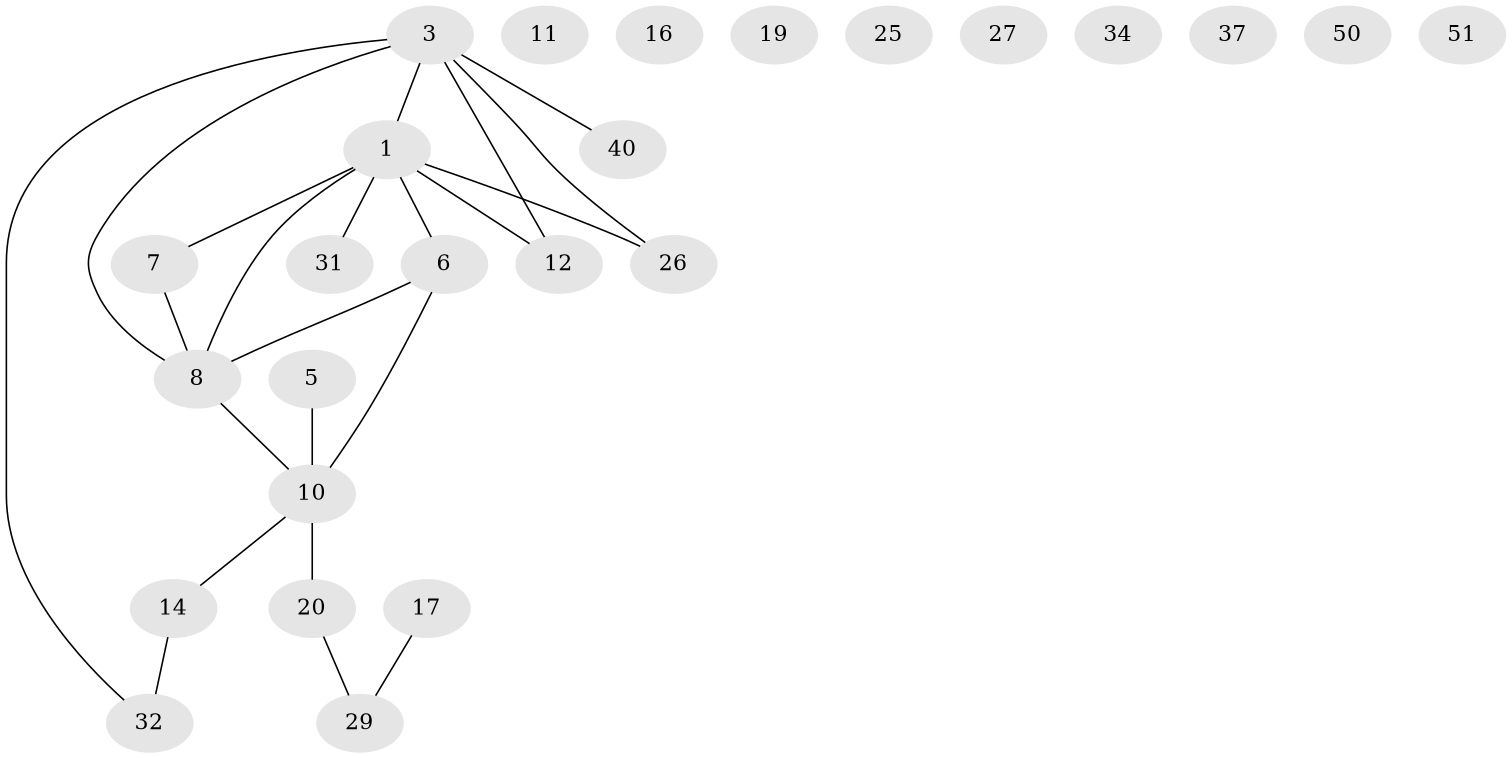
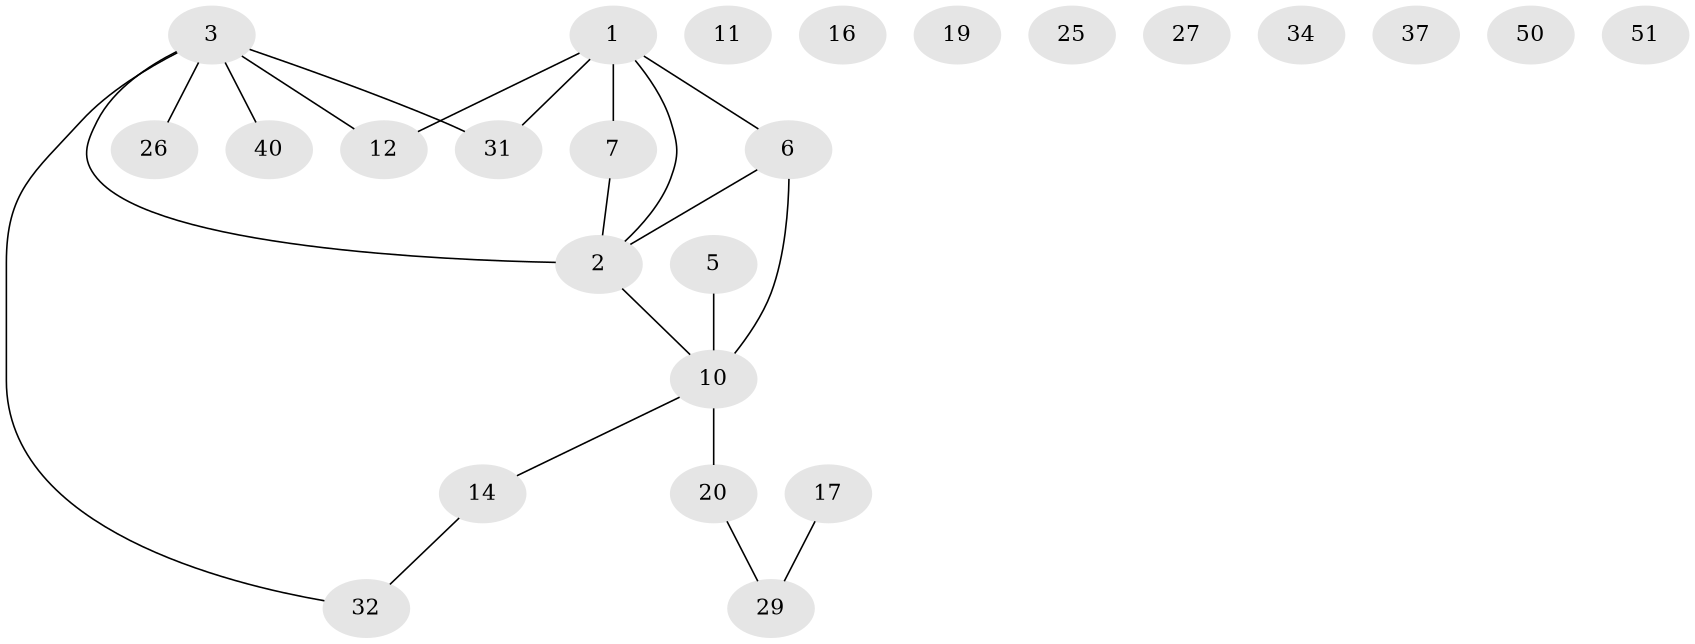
(409, 92) -> (358, 88)
(539, 205) -> none
(198, 379) -> (599, 264)
